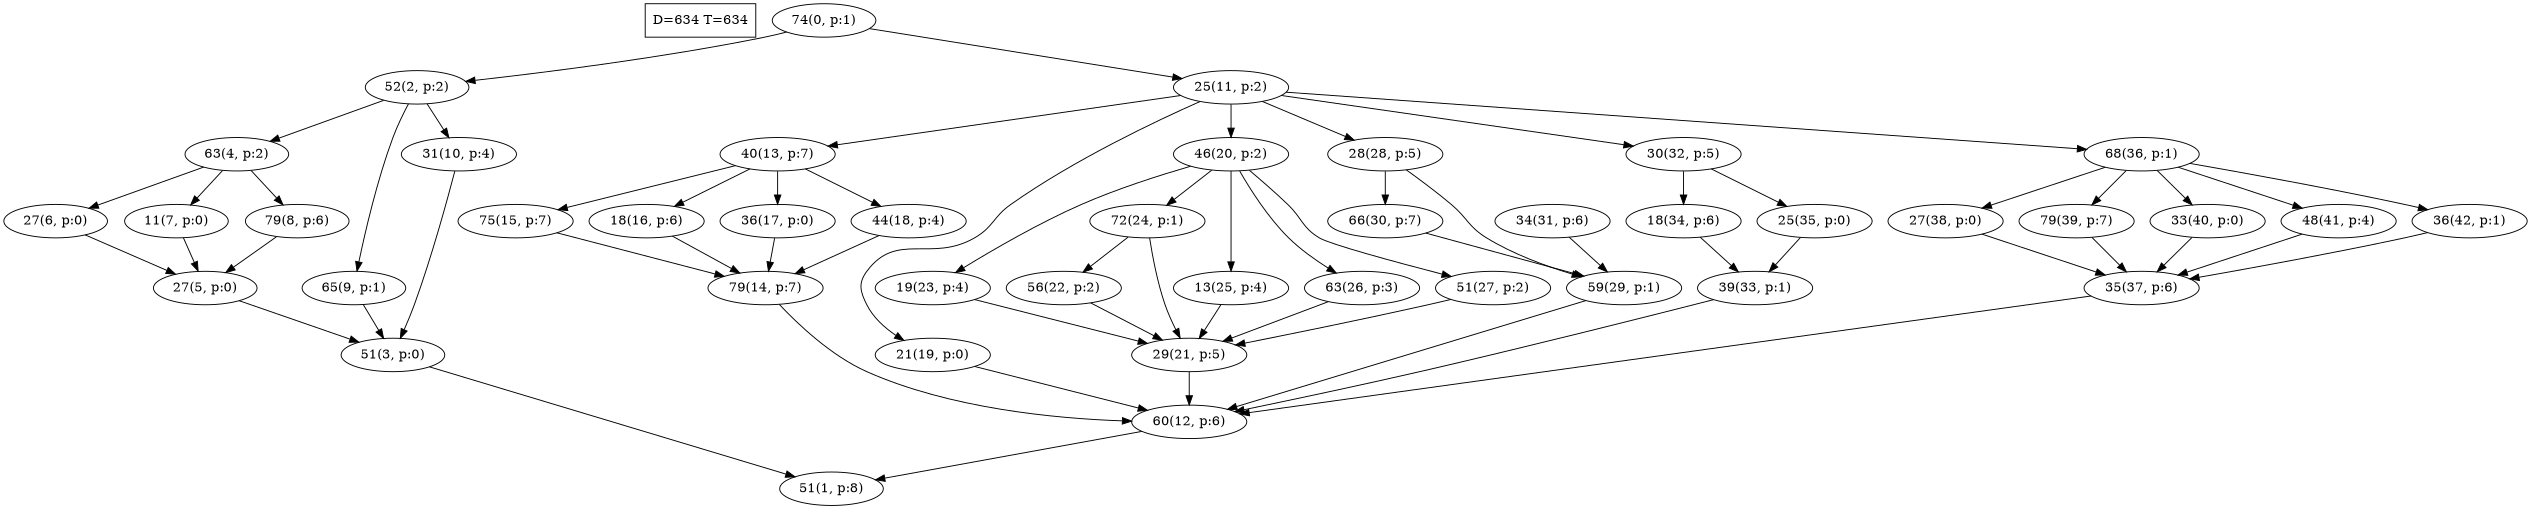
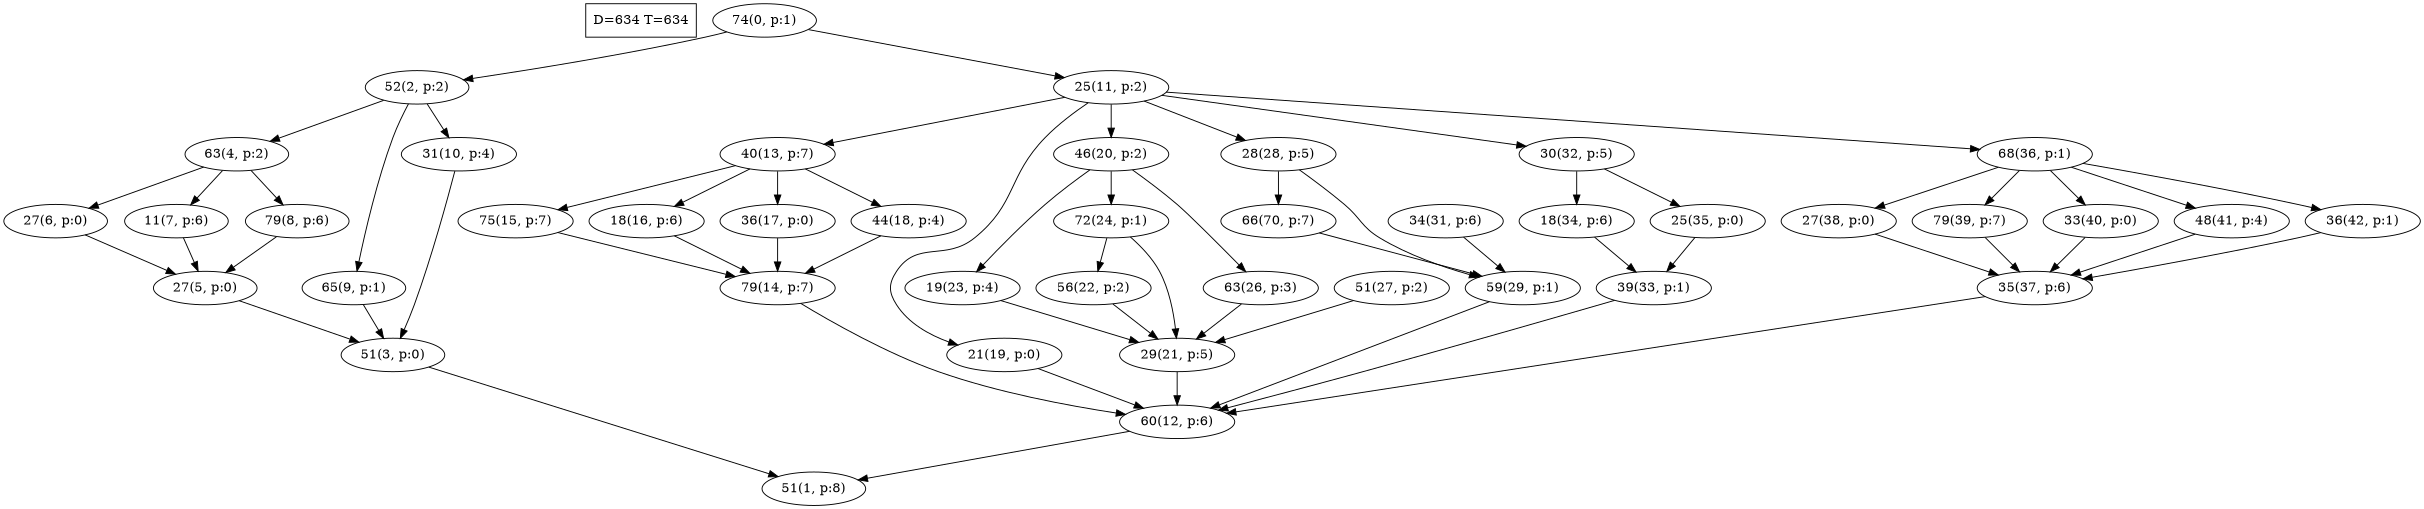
(176, 221) -> (176, 221)
(1385, 221) -> (1278, 221)
(1333, 243) -> none
(1231, 288) -> none
